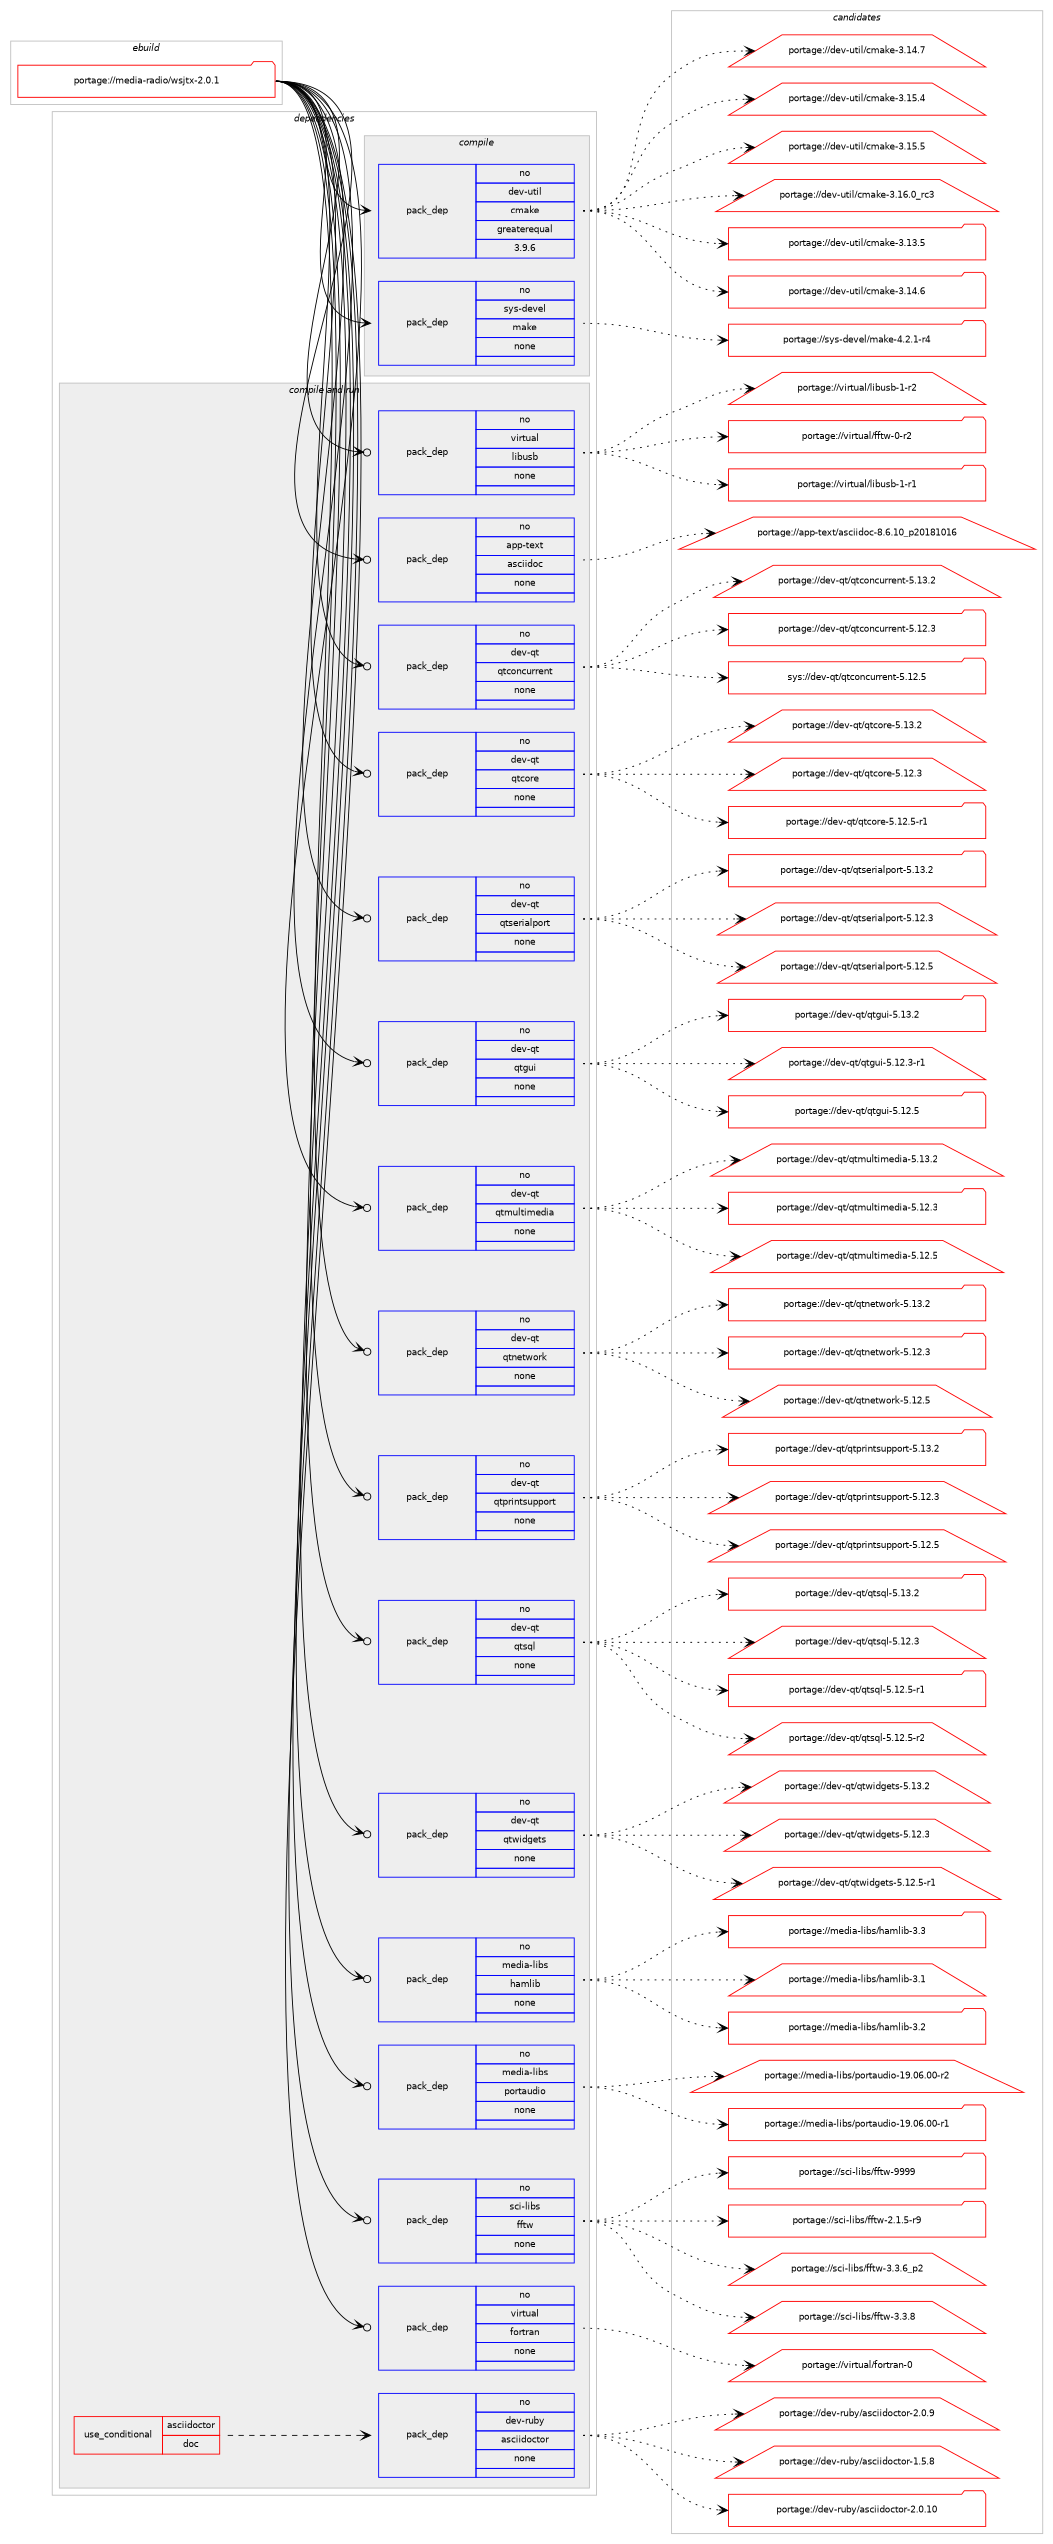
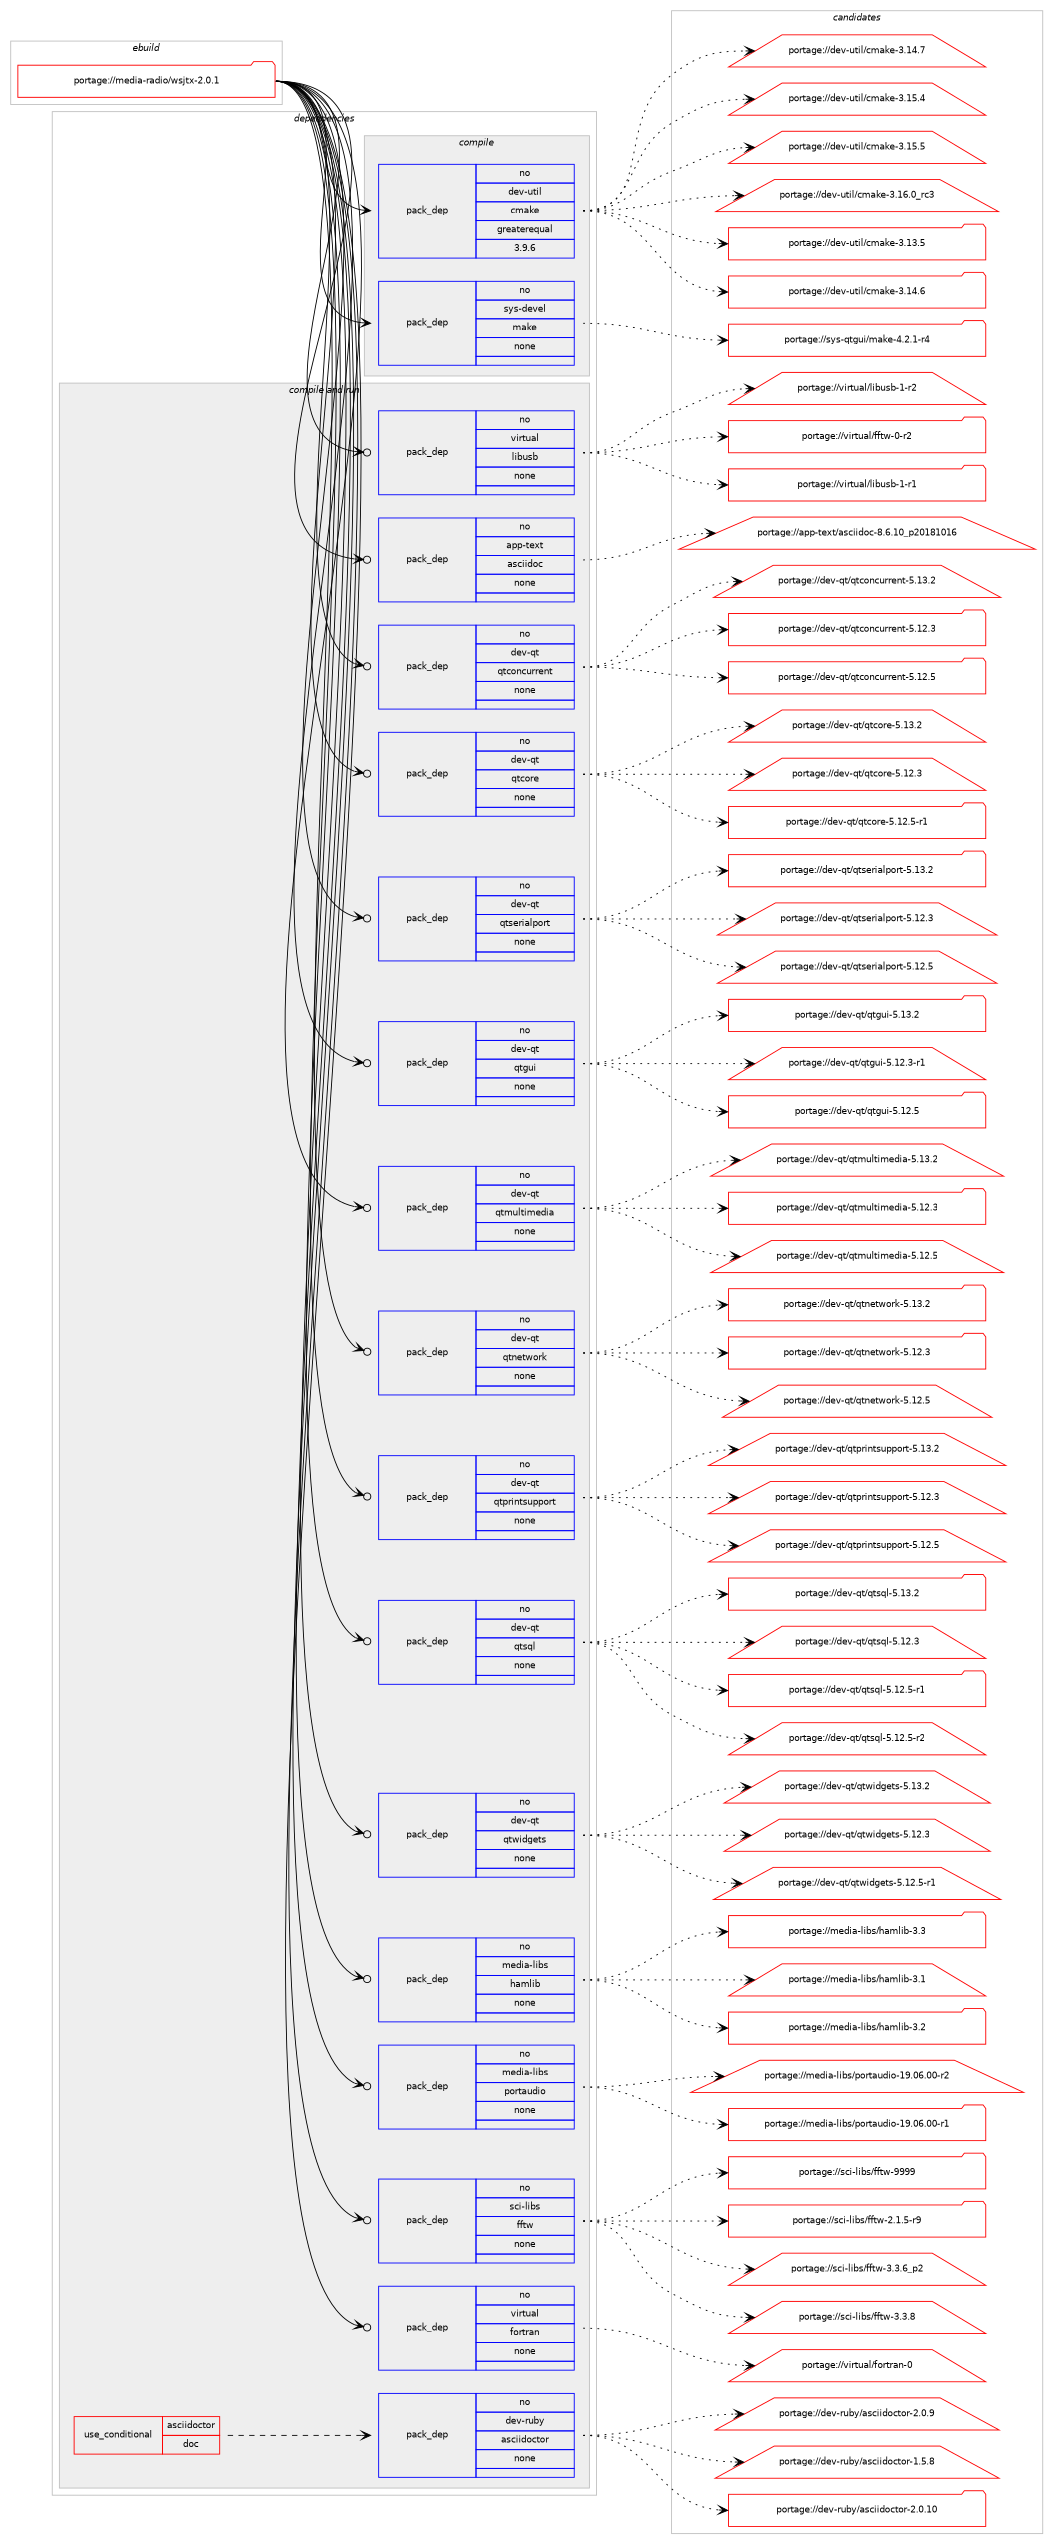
(857, 340) -> (857, 340)
(857, 678) -> (857, 678)
(857, 1449) -> (857, 1449)
